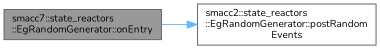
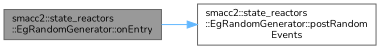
(83, 25) -> (83, 25)
